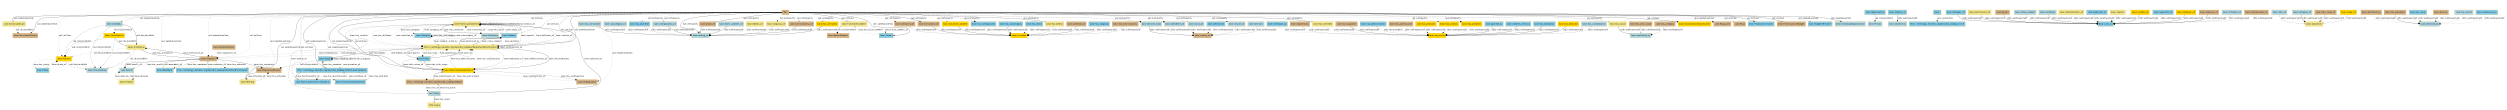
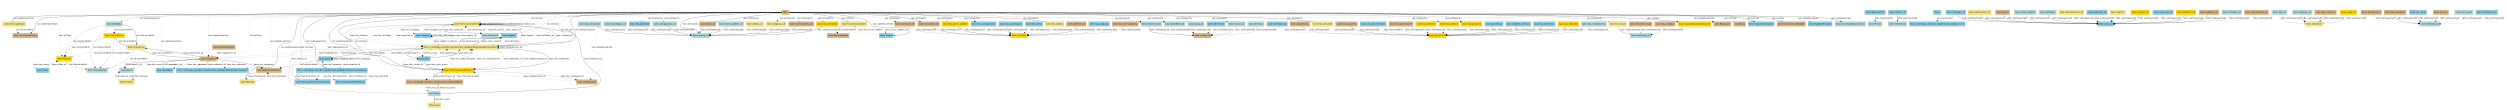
(612, 53) -> (636, 15)
